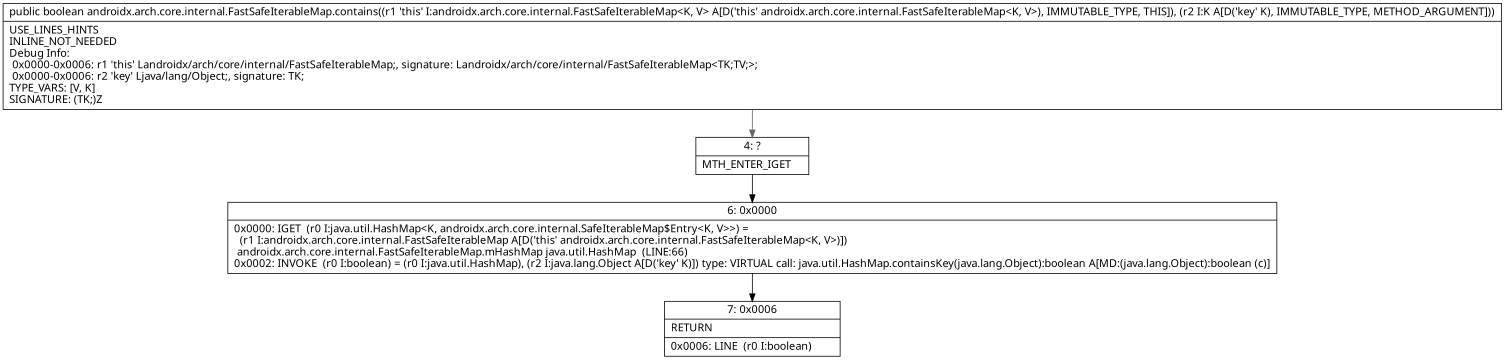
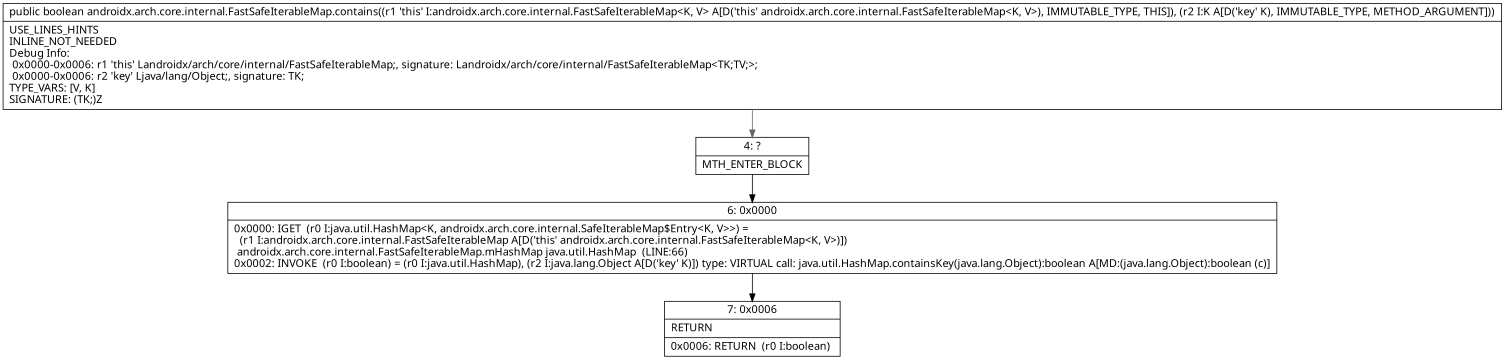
(747, 165) -> (752, 165)
(743, 347) -> (752, 347)
